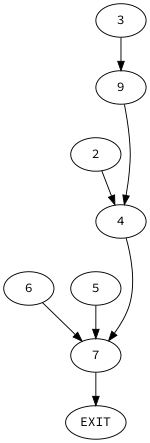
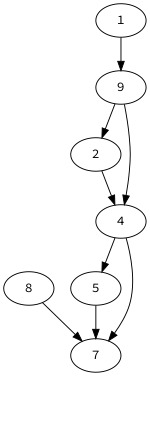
(121, 20) -> (121, 20)
none -> (110, 116)
none -> (110, 250)
(29, 288) -> (29, 288)
(96, 422) -> none
